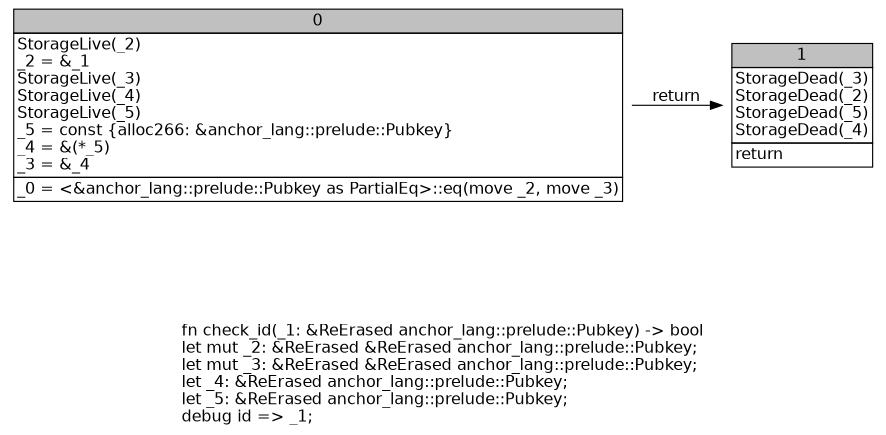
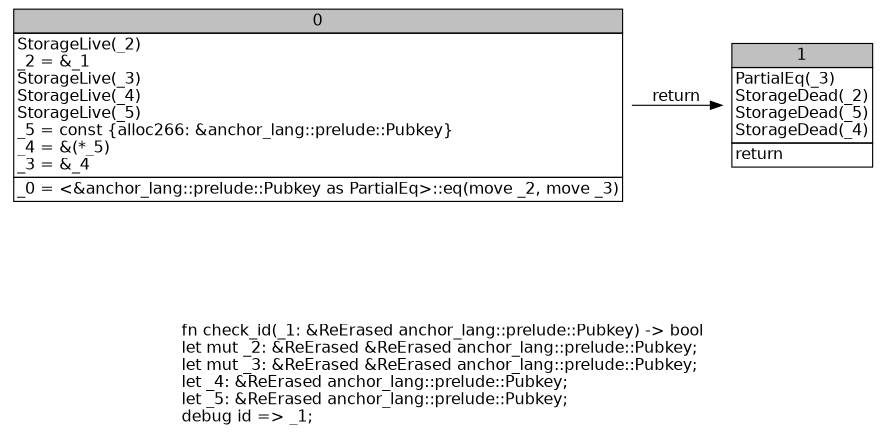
(802, 79) -> (786, 79)
